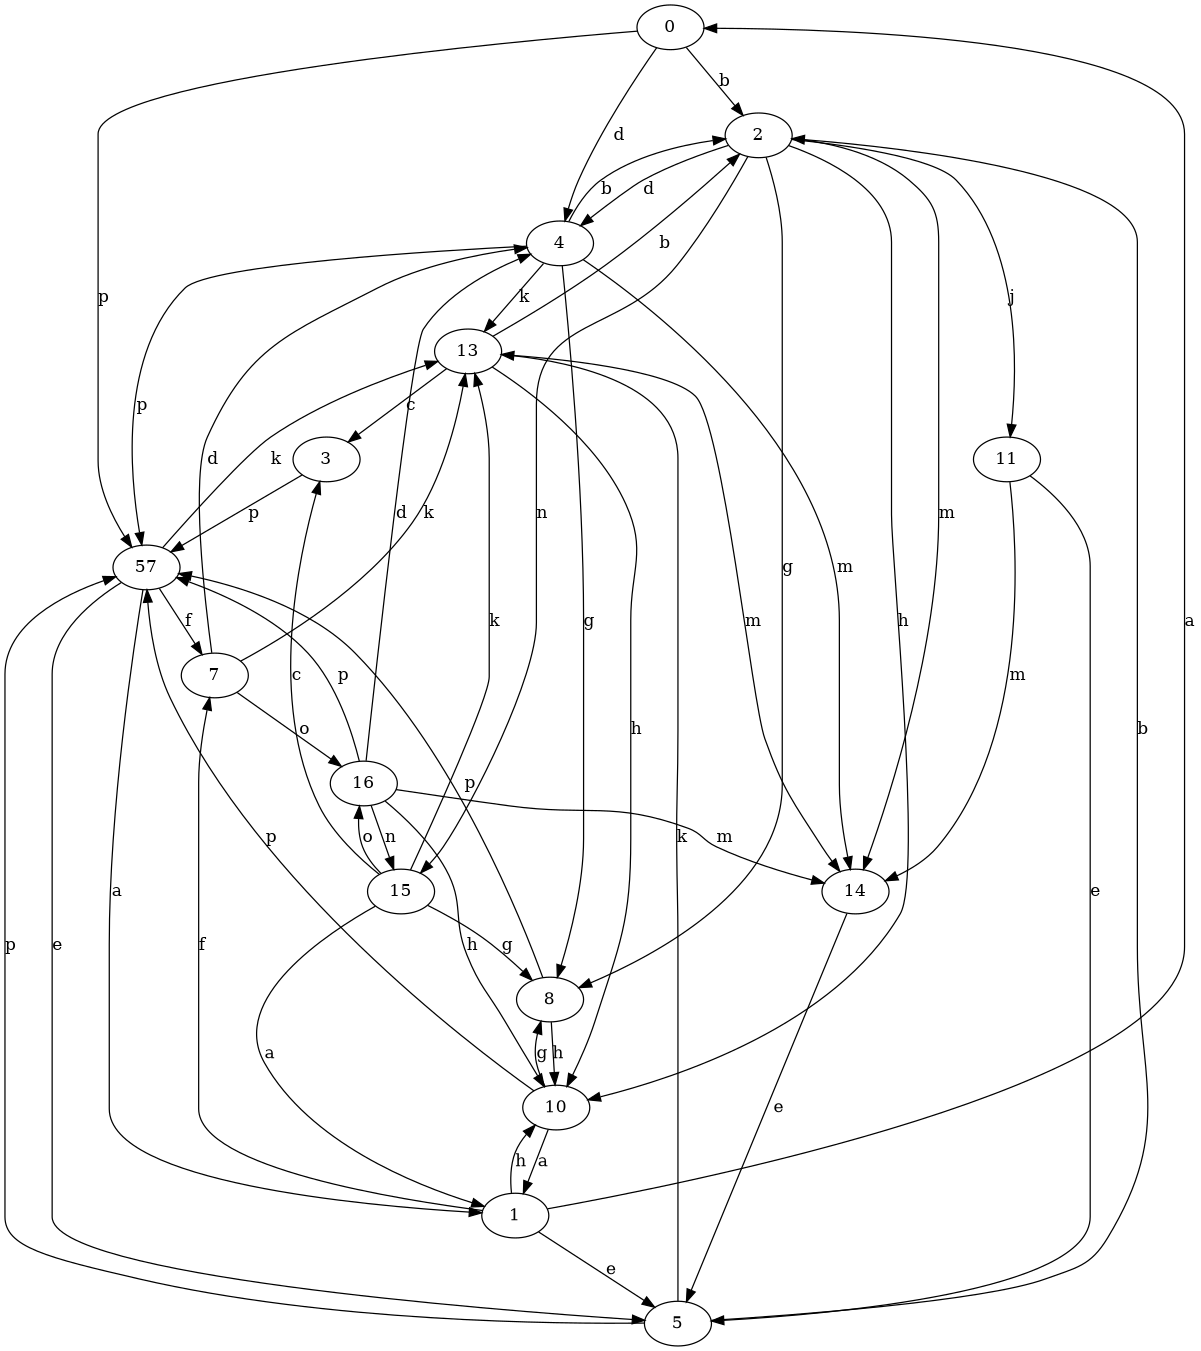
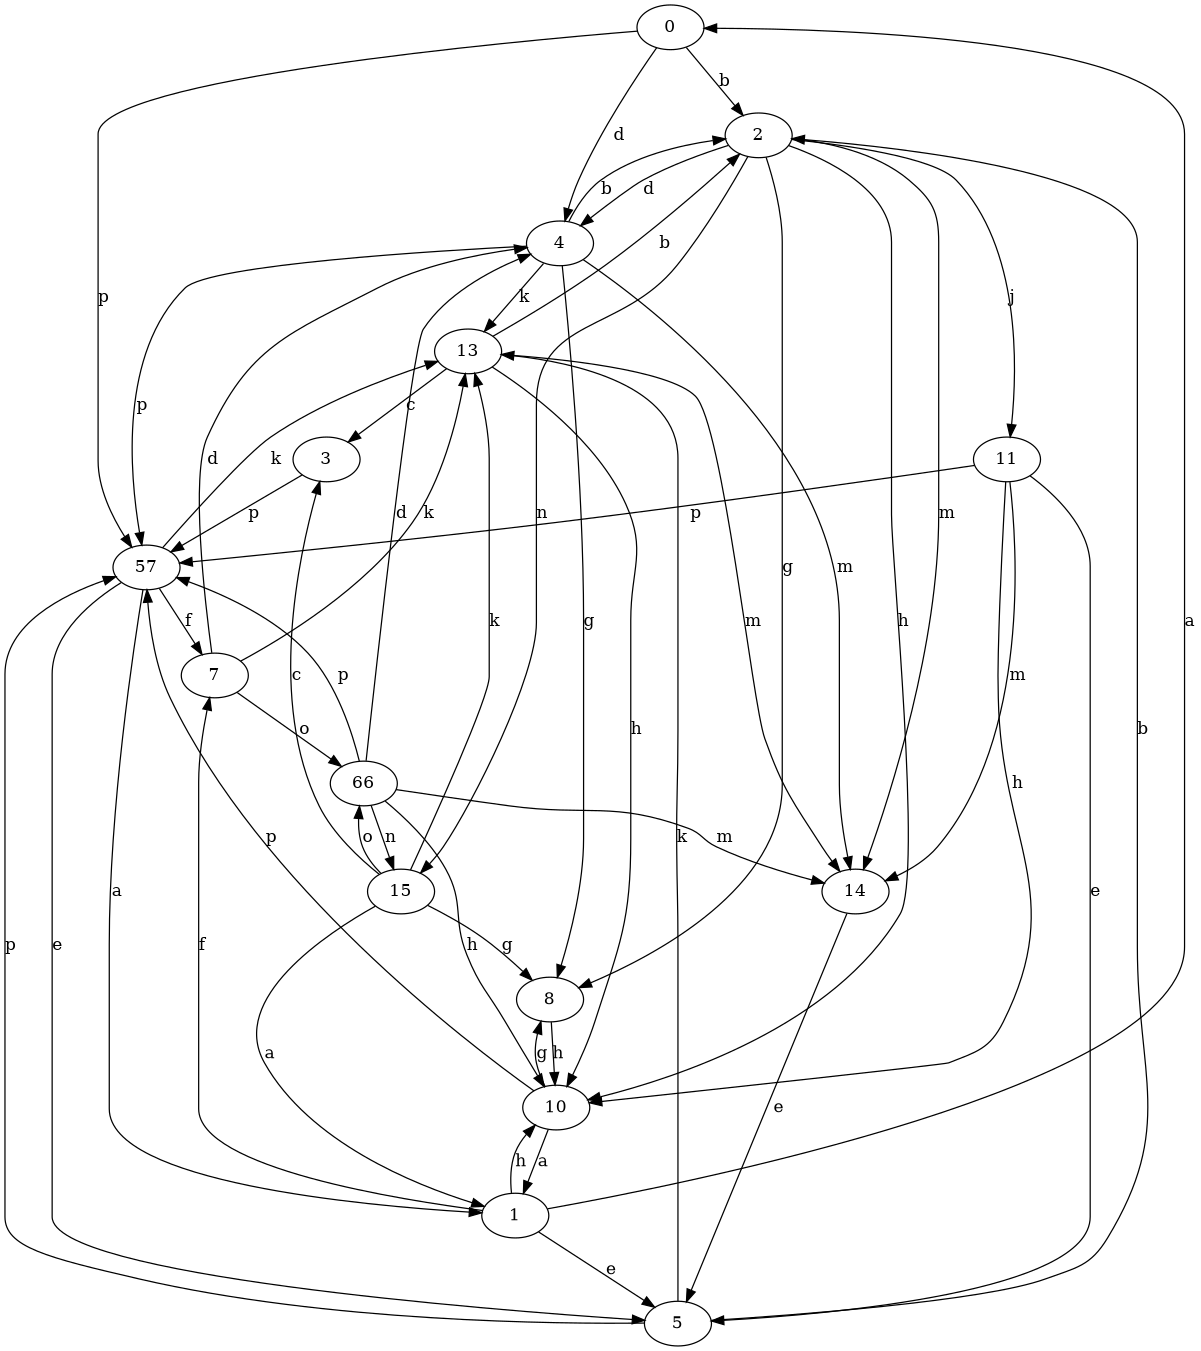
(416, 728) -> (604, 516)
(364, 783) -> (364, 783)
none -> (1025, 962)
